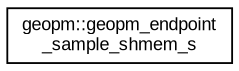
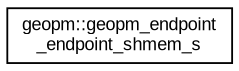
(120, 36) -> (120, 36)
